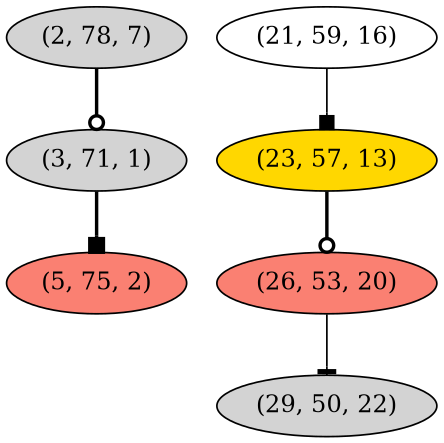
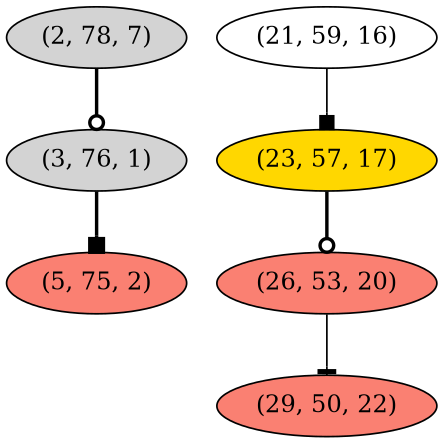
(97, 160) -> (97, 160)
(327, 160) -> (327, 160)
(327, 406) -> (327, 406)
